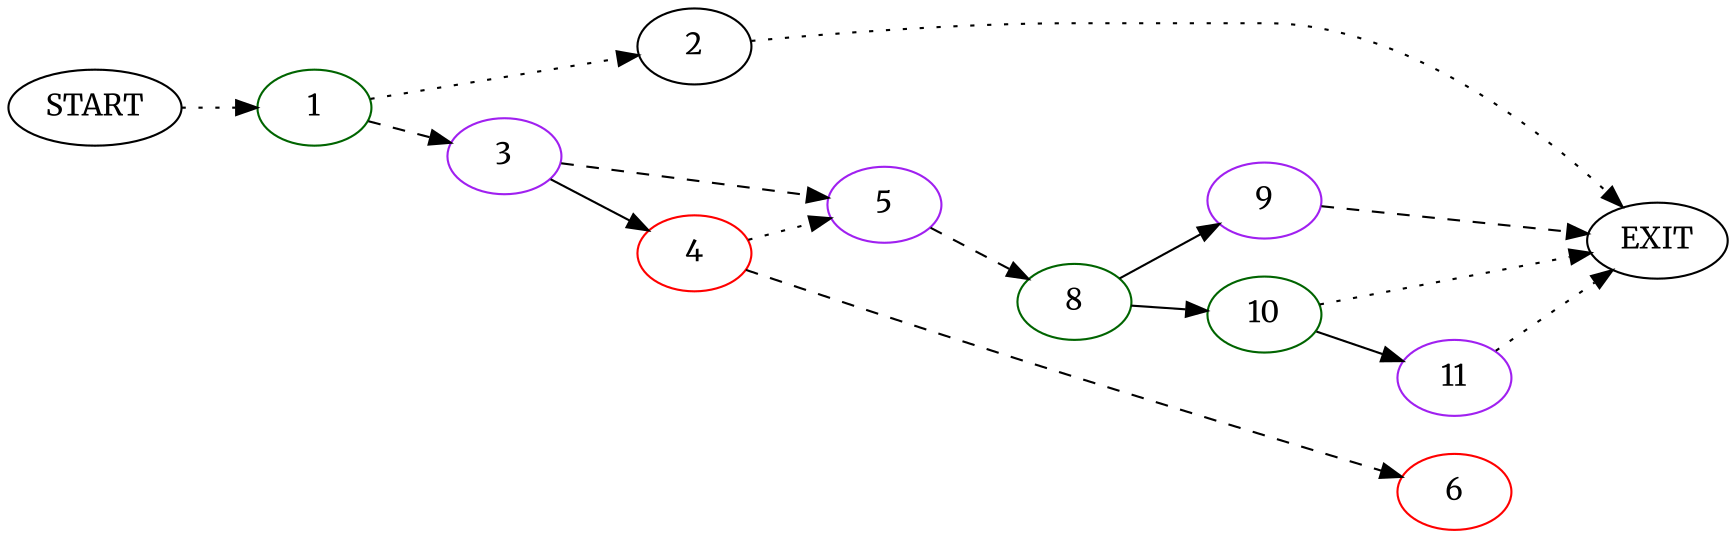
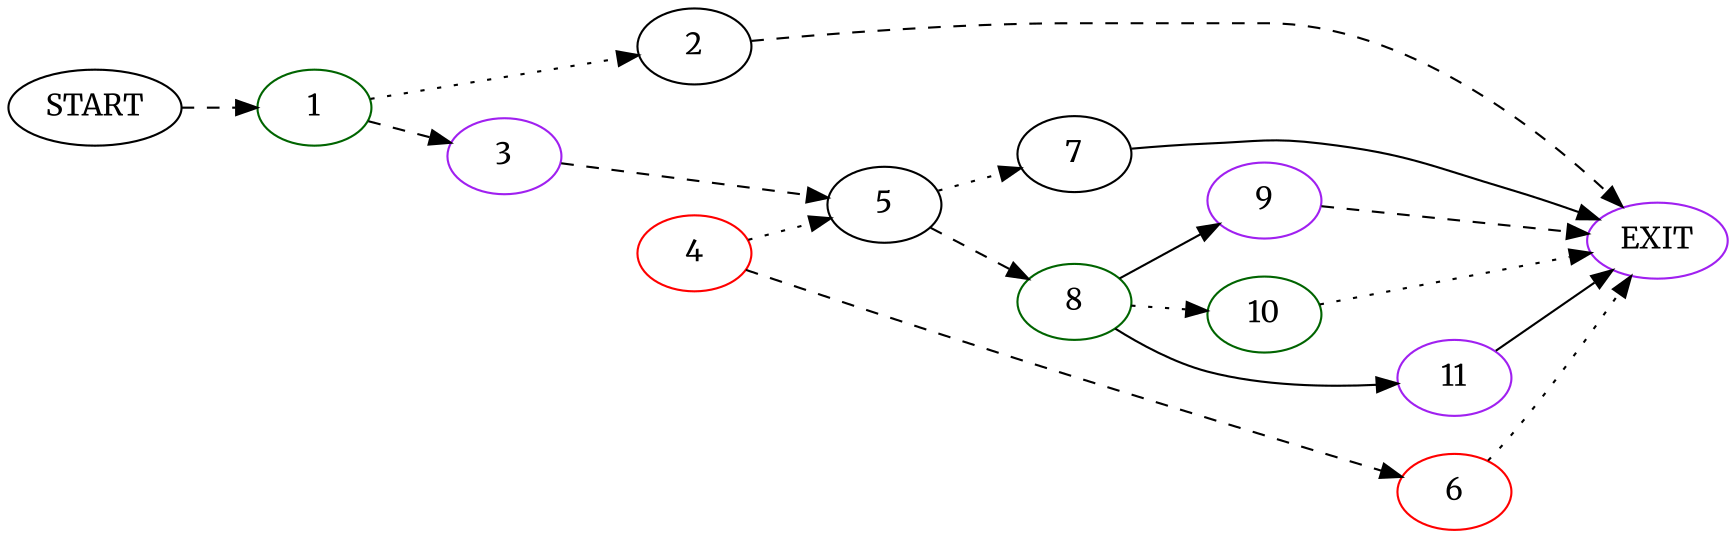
(1203, 23) -> (1203, 23)
(209, 108) -> (209, 108)
none -> (1074, 154)
(590, 200) -> none
(884, 205) -> (884, 205)
(1657, 241) -> (1657, 241)
(1158, 307) -> (1158, 307)
(1545, 317) -> (1545, 317)
(1349, 343) -> (1241, 378)
none -> (1556, 379)
